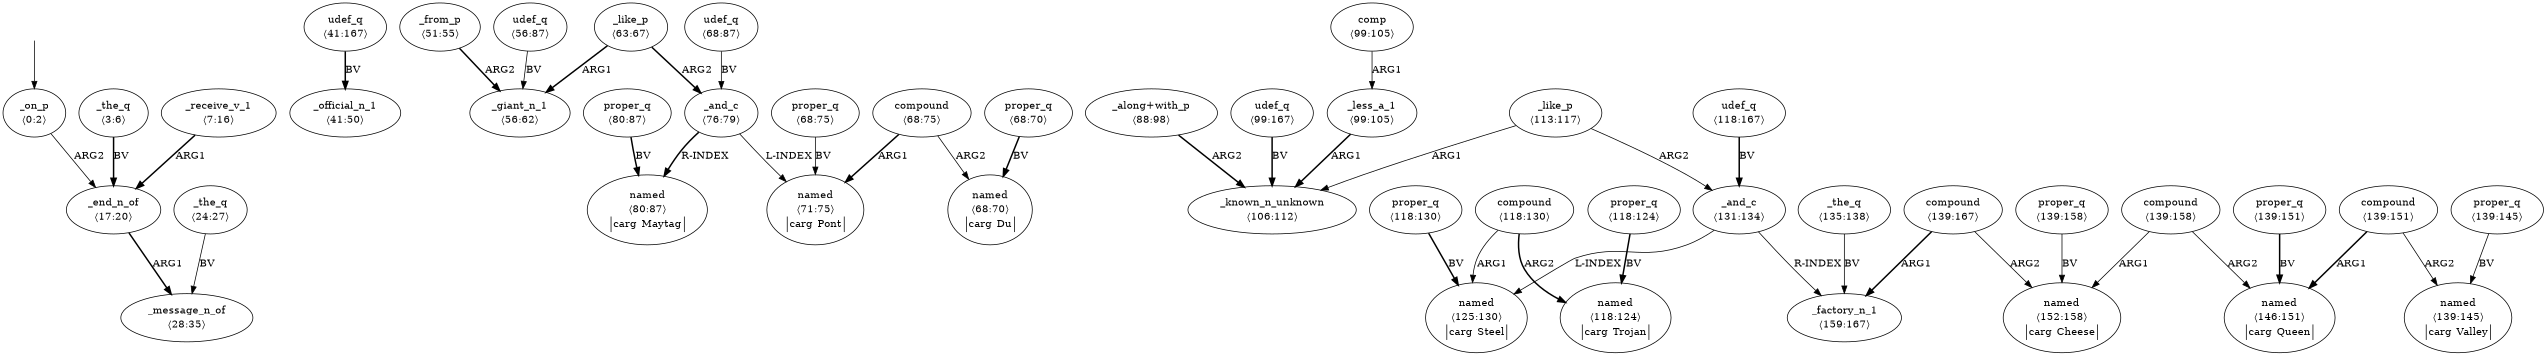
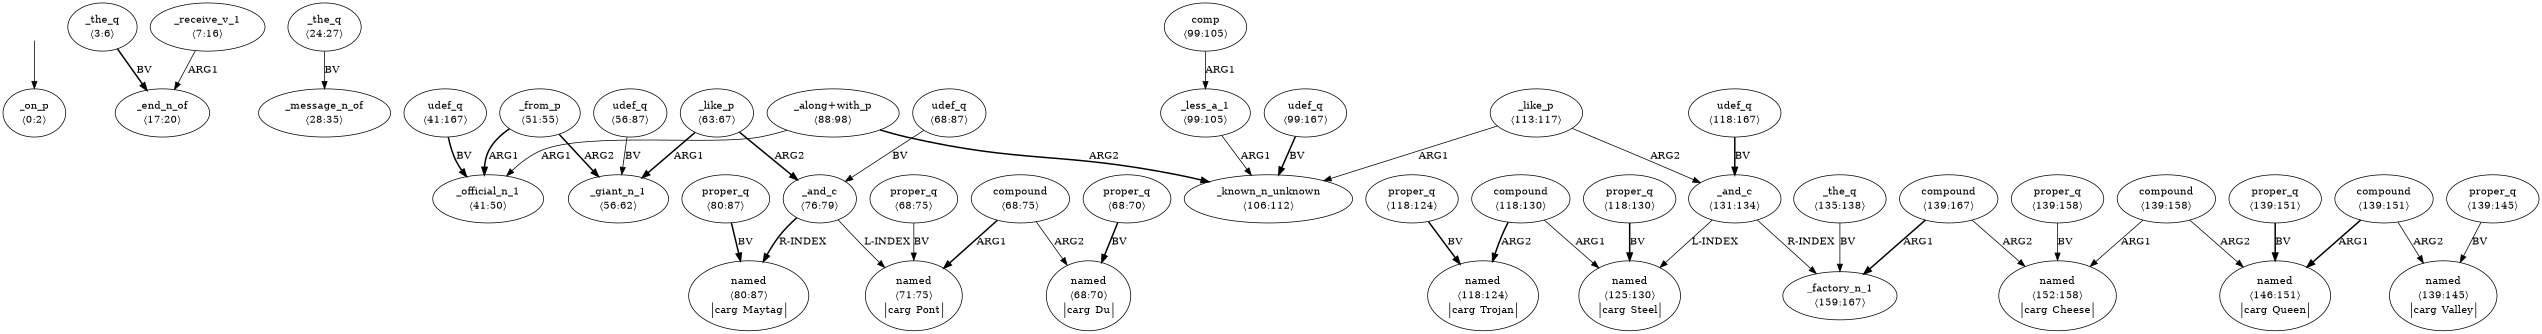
none -> (646, 140)
none -> (492, 145)
(71, 158) -> none
(1326, 158) -> (1234, 152)
(169, 159) -> (187, 67)
(148, 260) -> none
